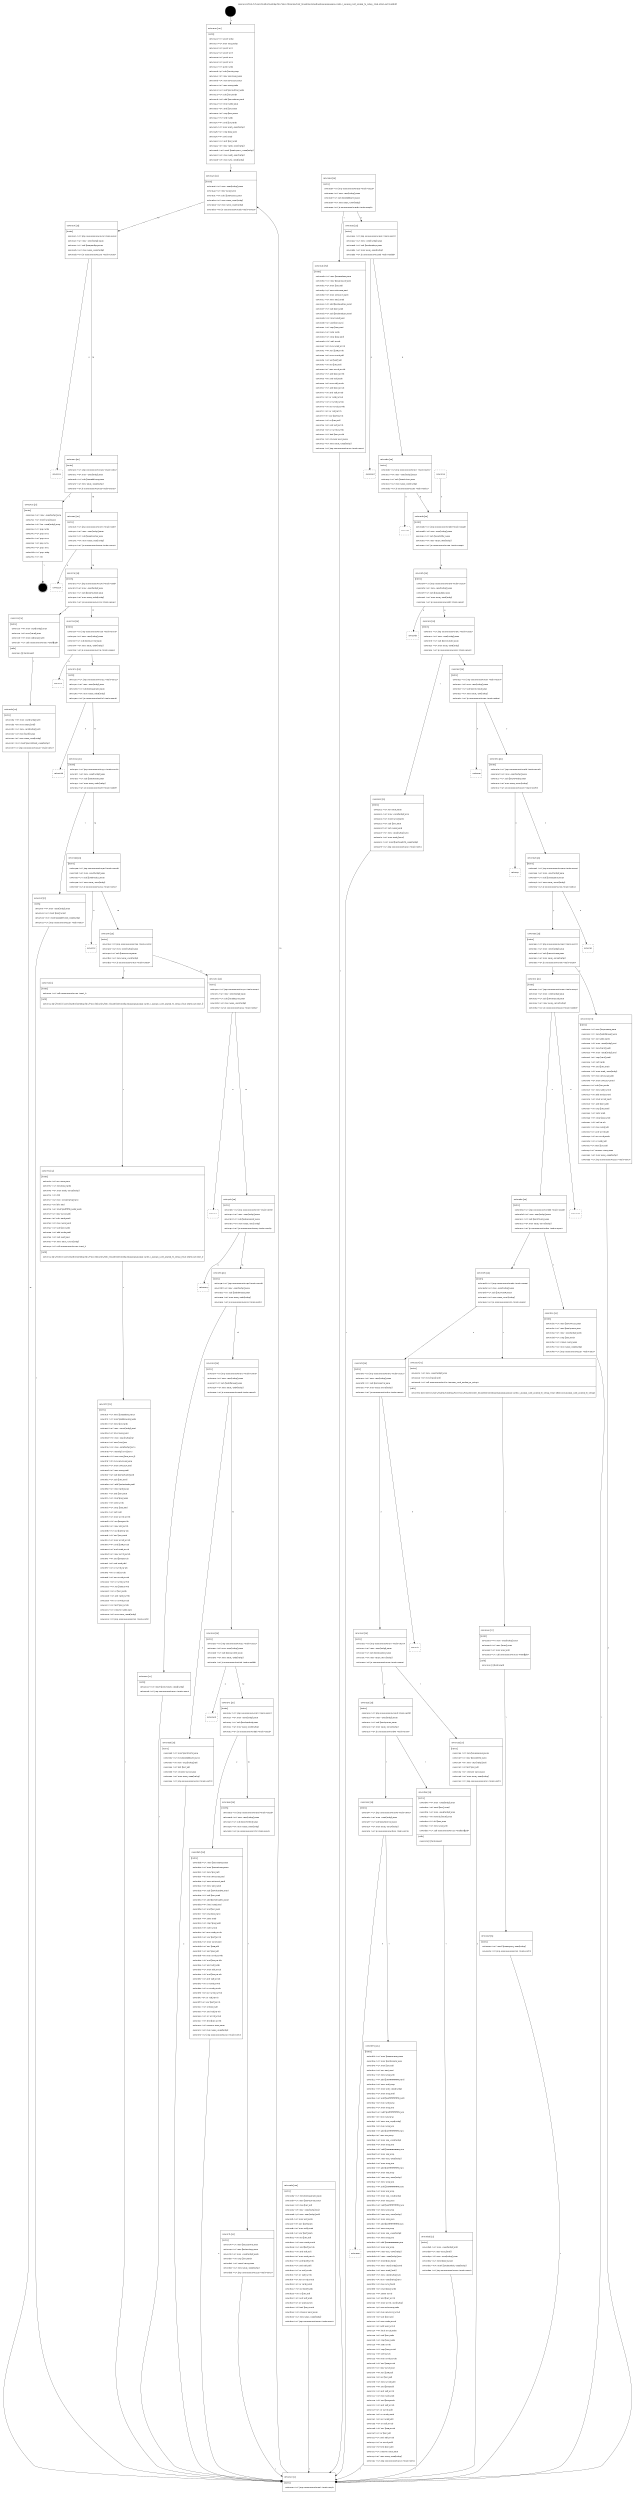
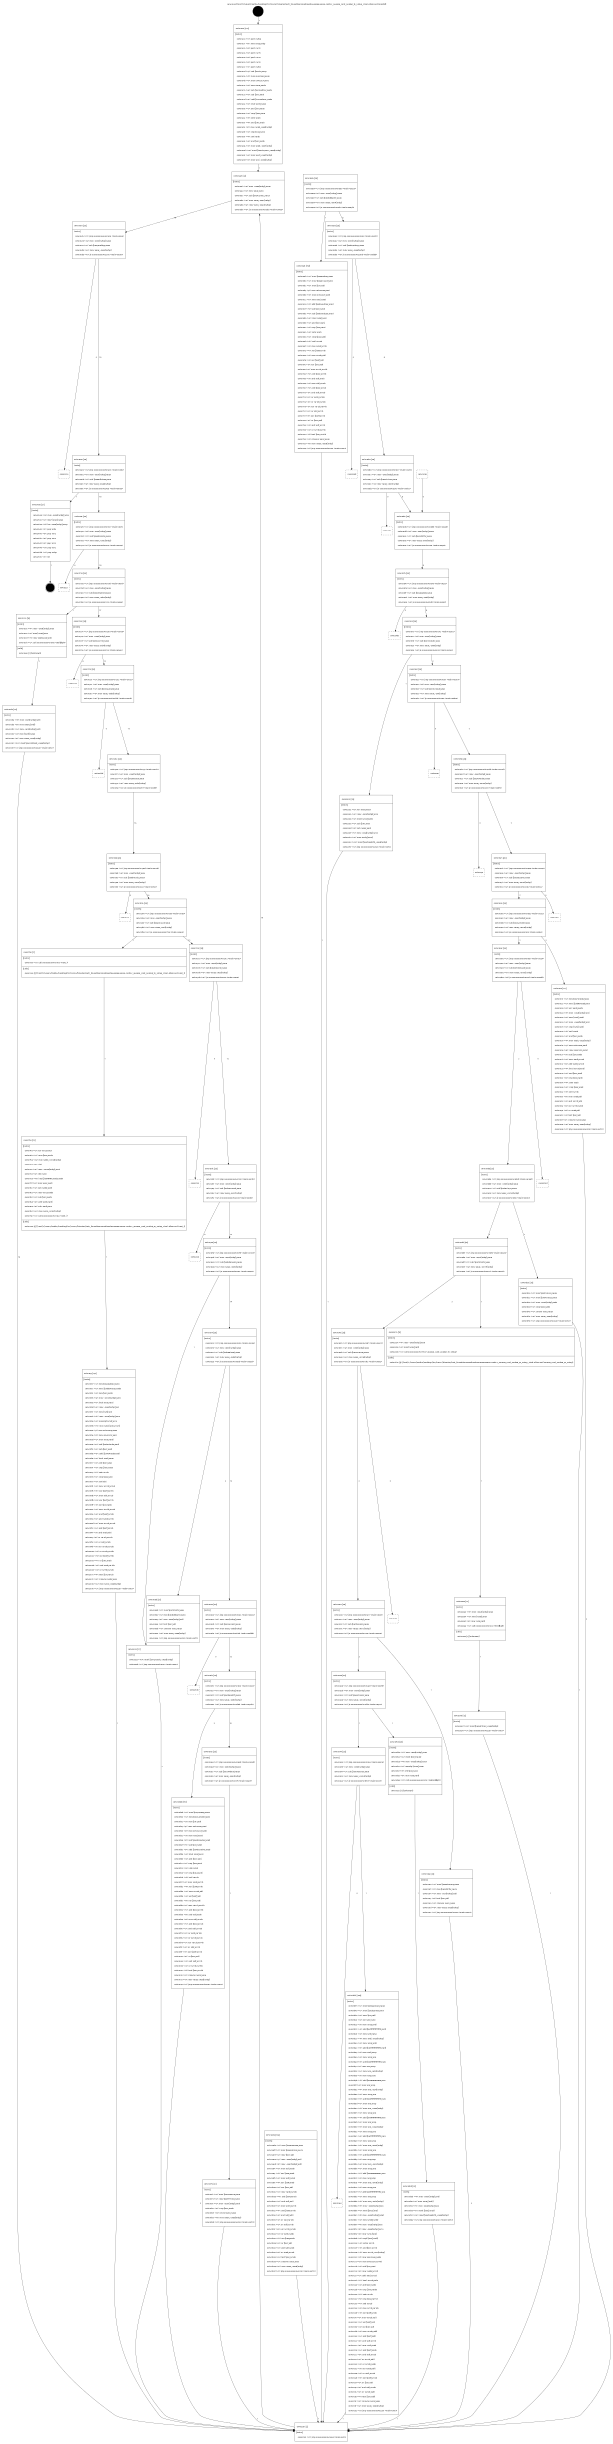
(59, 911) -> none
(174, 2169) -> none
